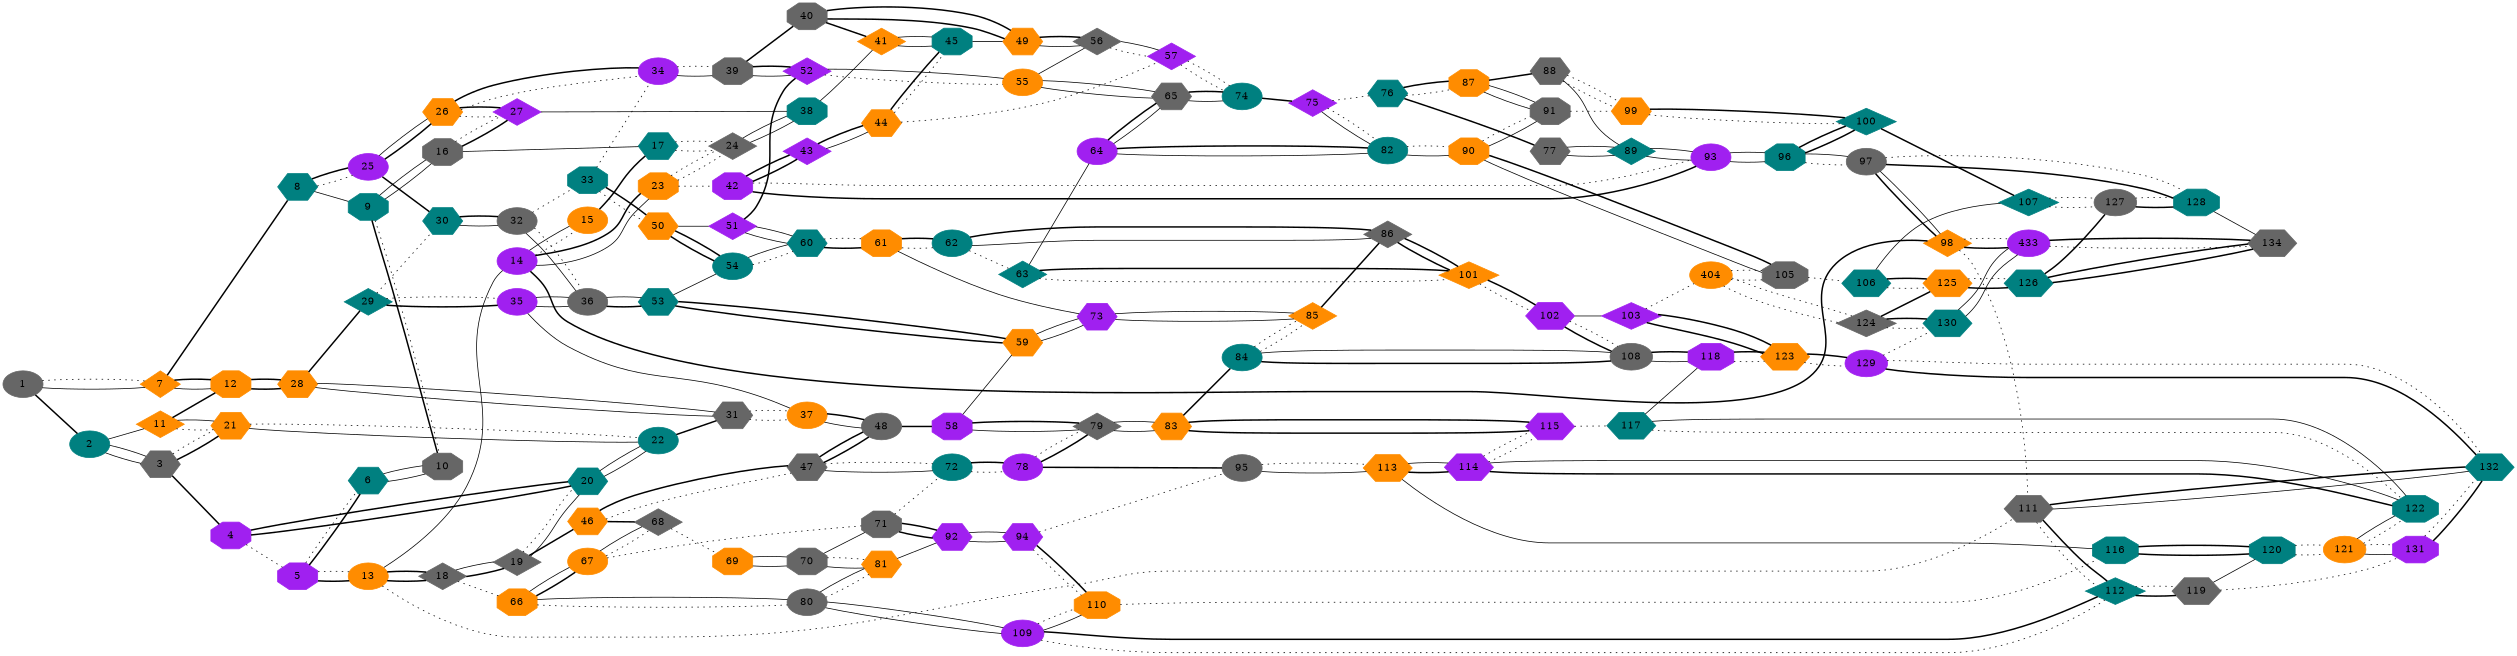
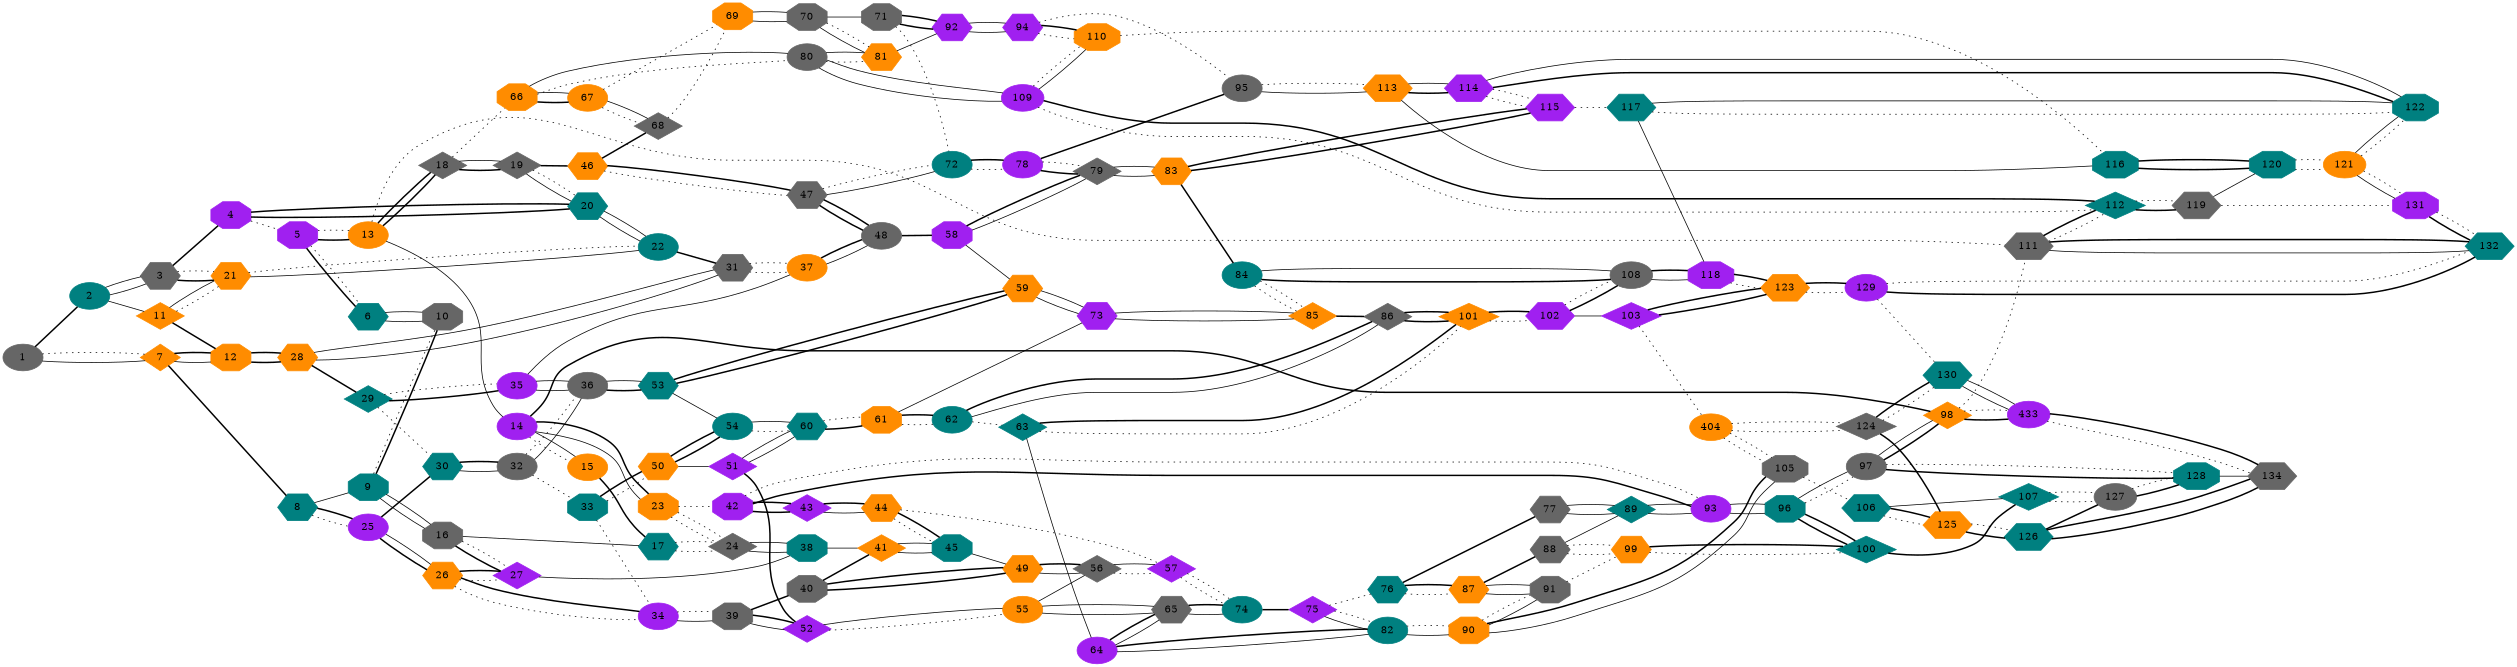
(1469, 83) -> (1469, 590)
(734, 538) -> (649, 64)
